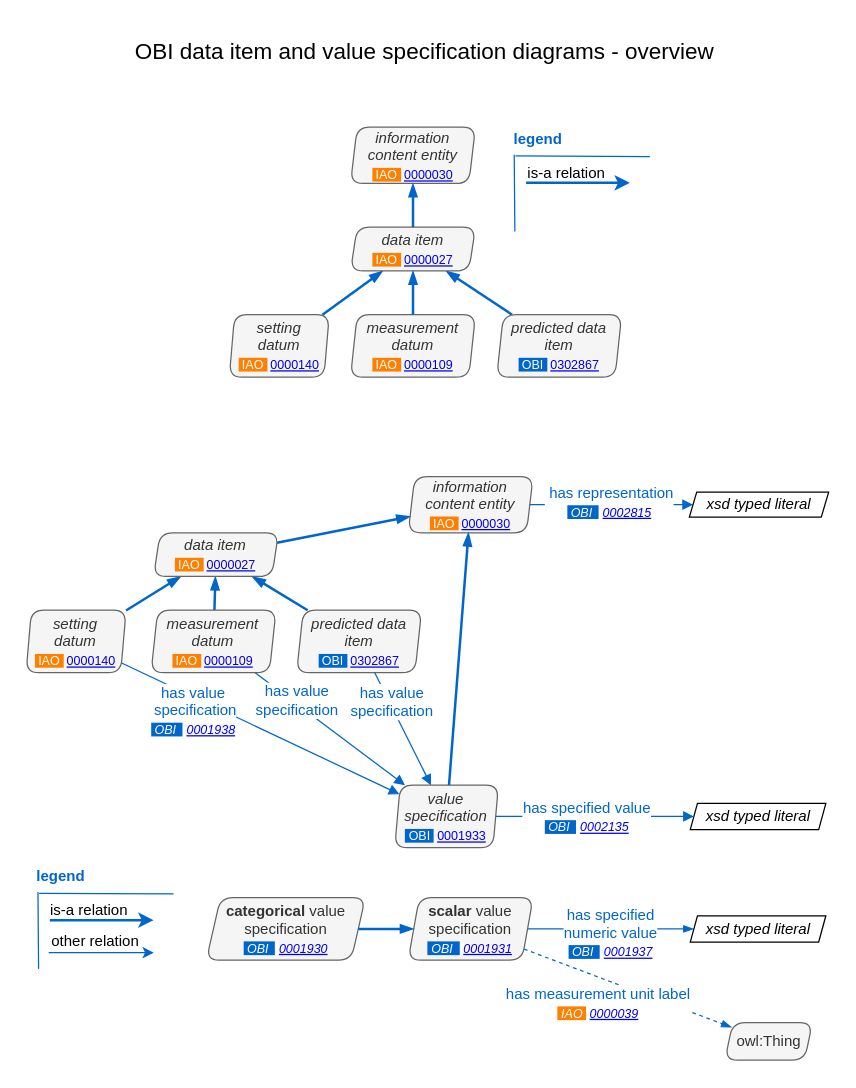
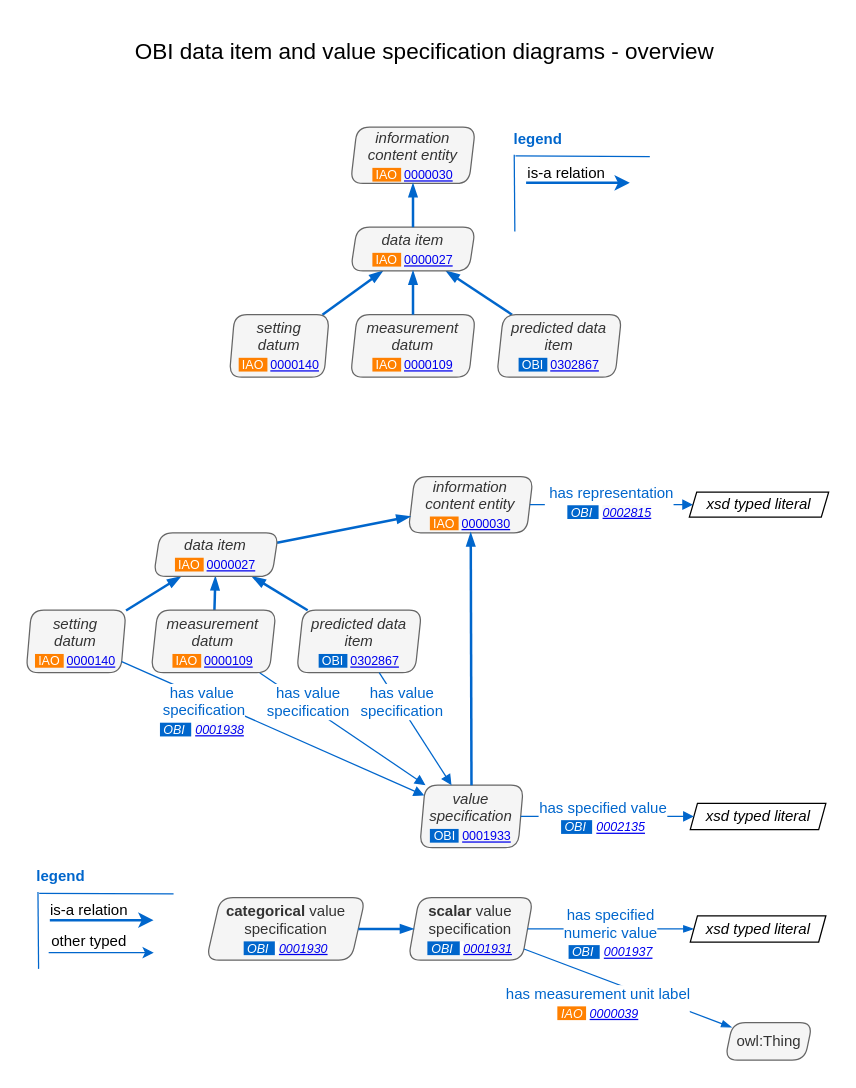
(447, 816) -> (472, 816)
(105, 942) -> (96, 942)
(573, 967) -> (573, 967)
